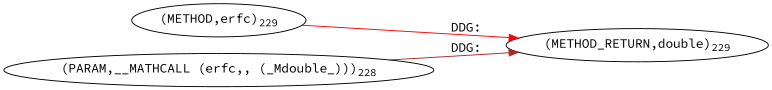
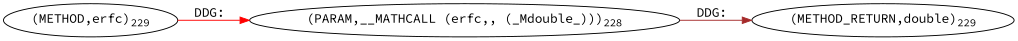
(406, 31) -> (209, 20)
